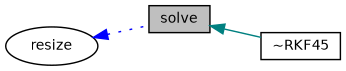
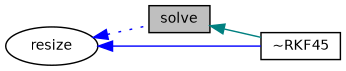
none -> (187, 46)
